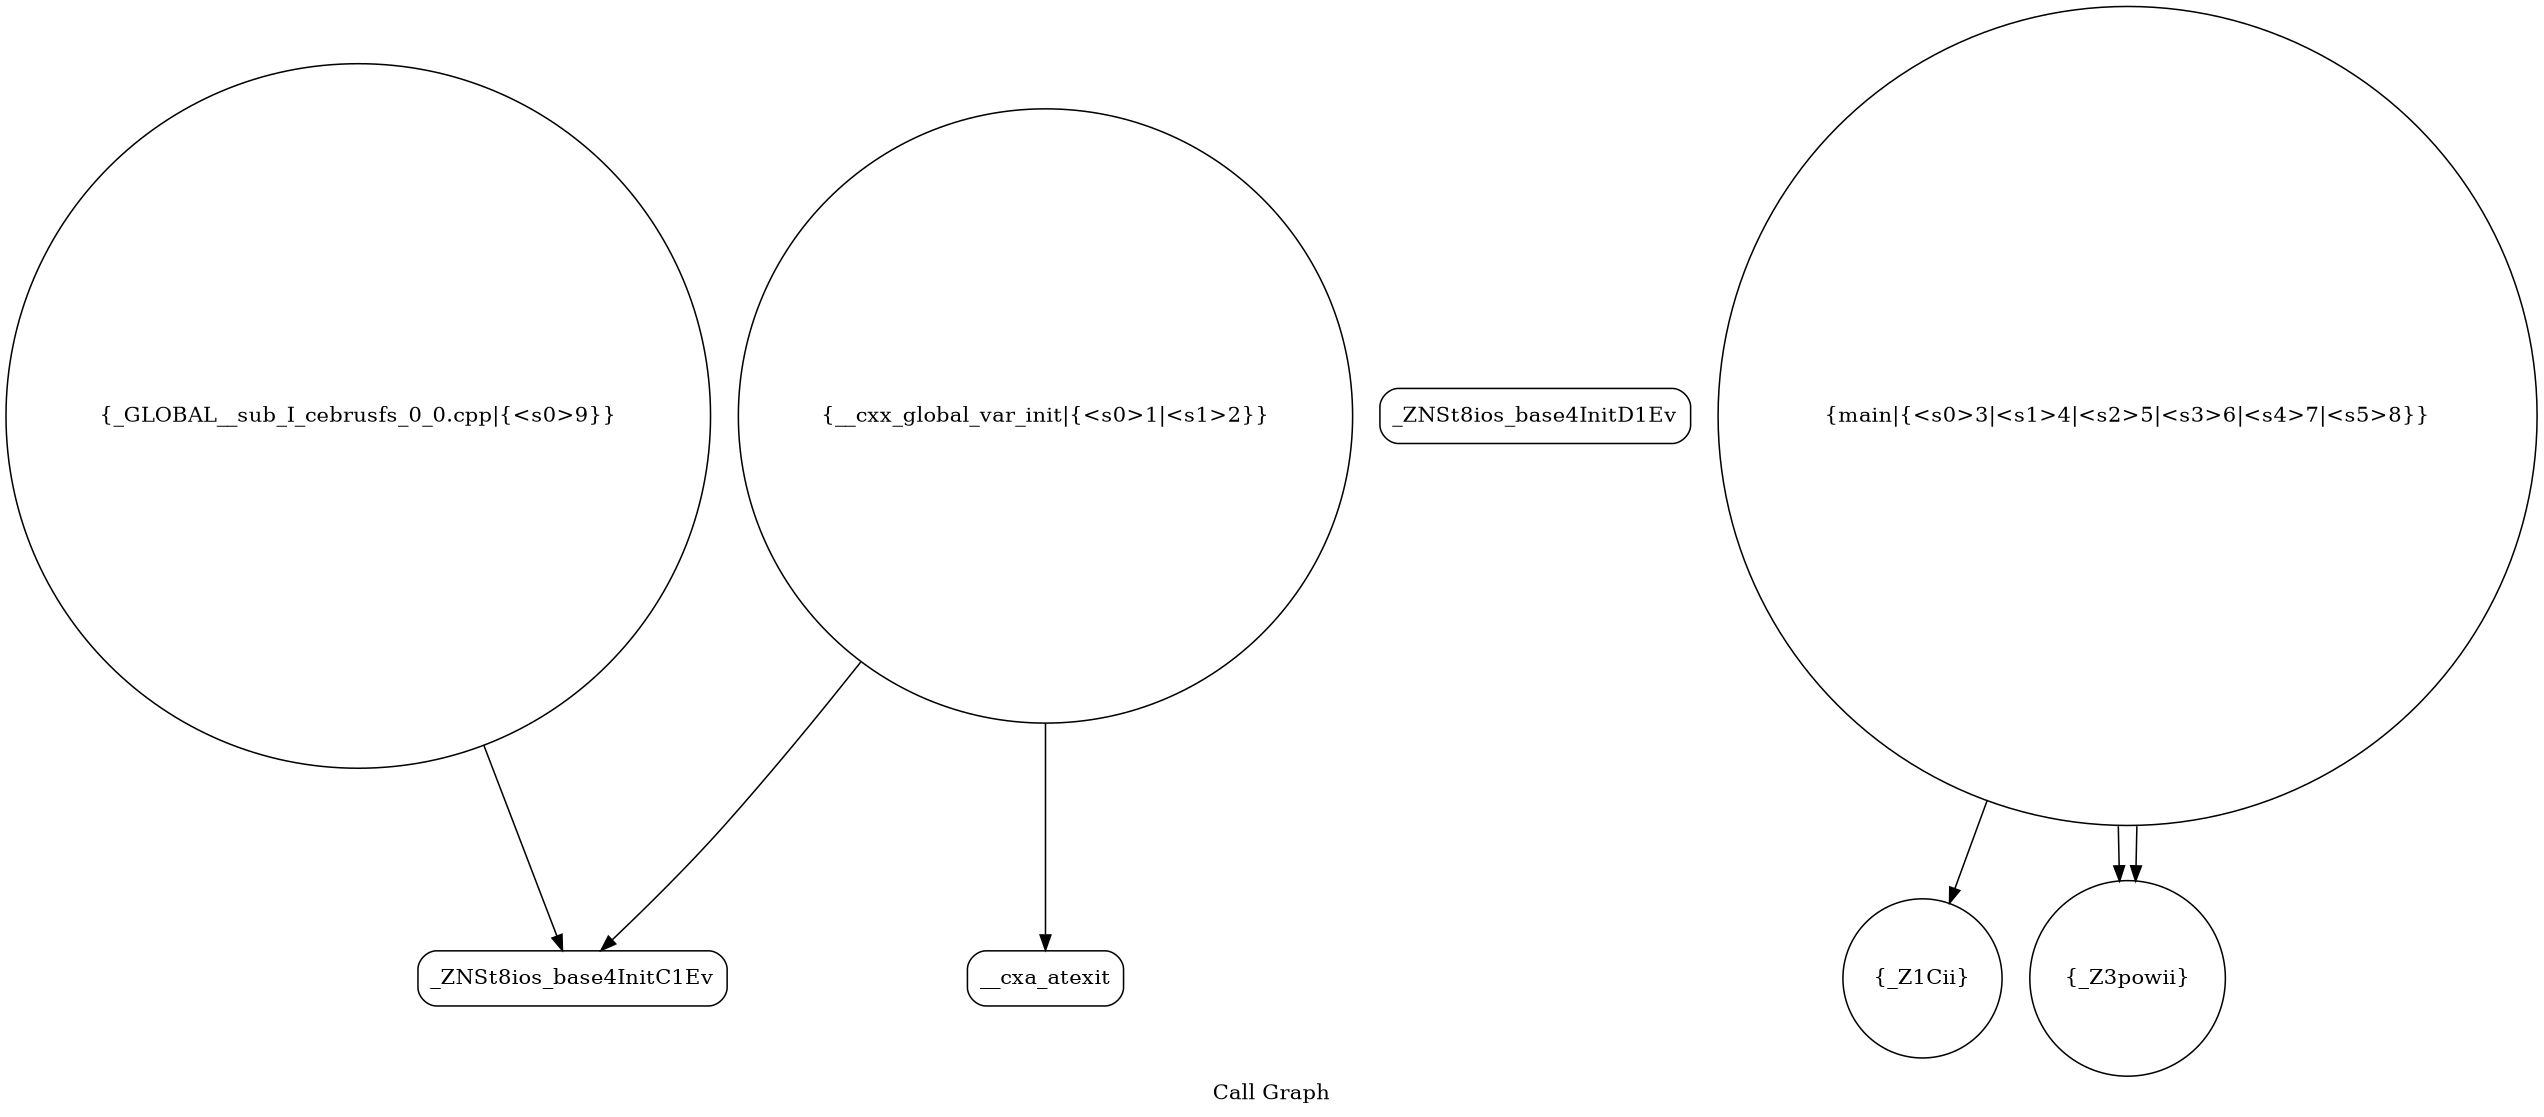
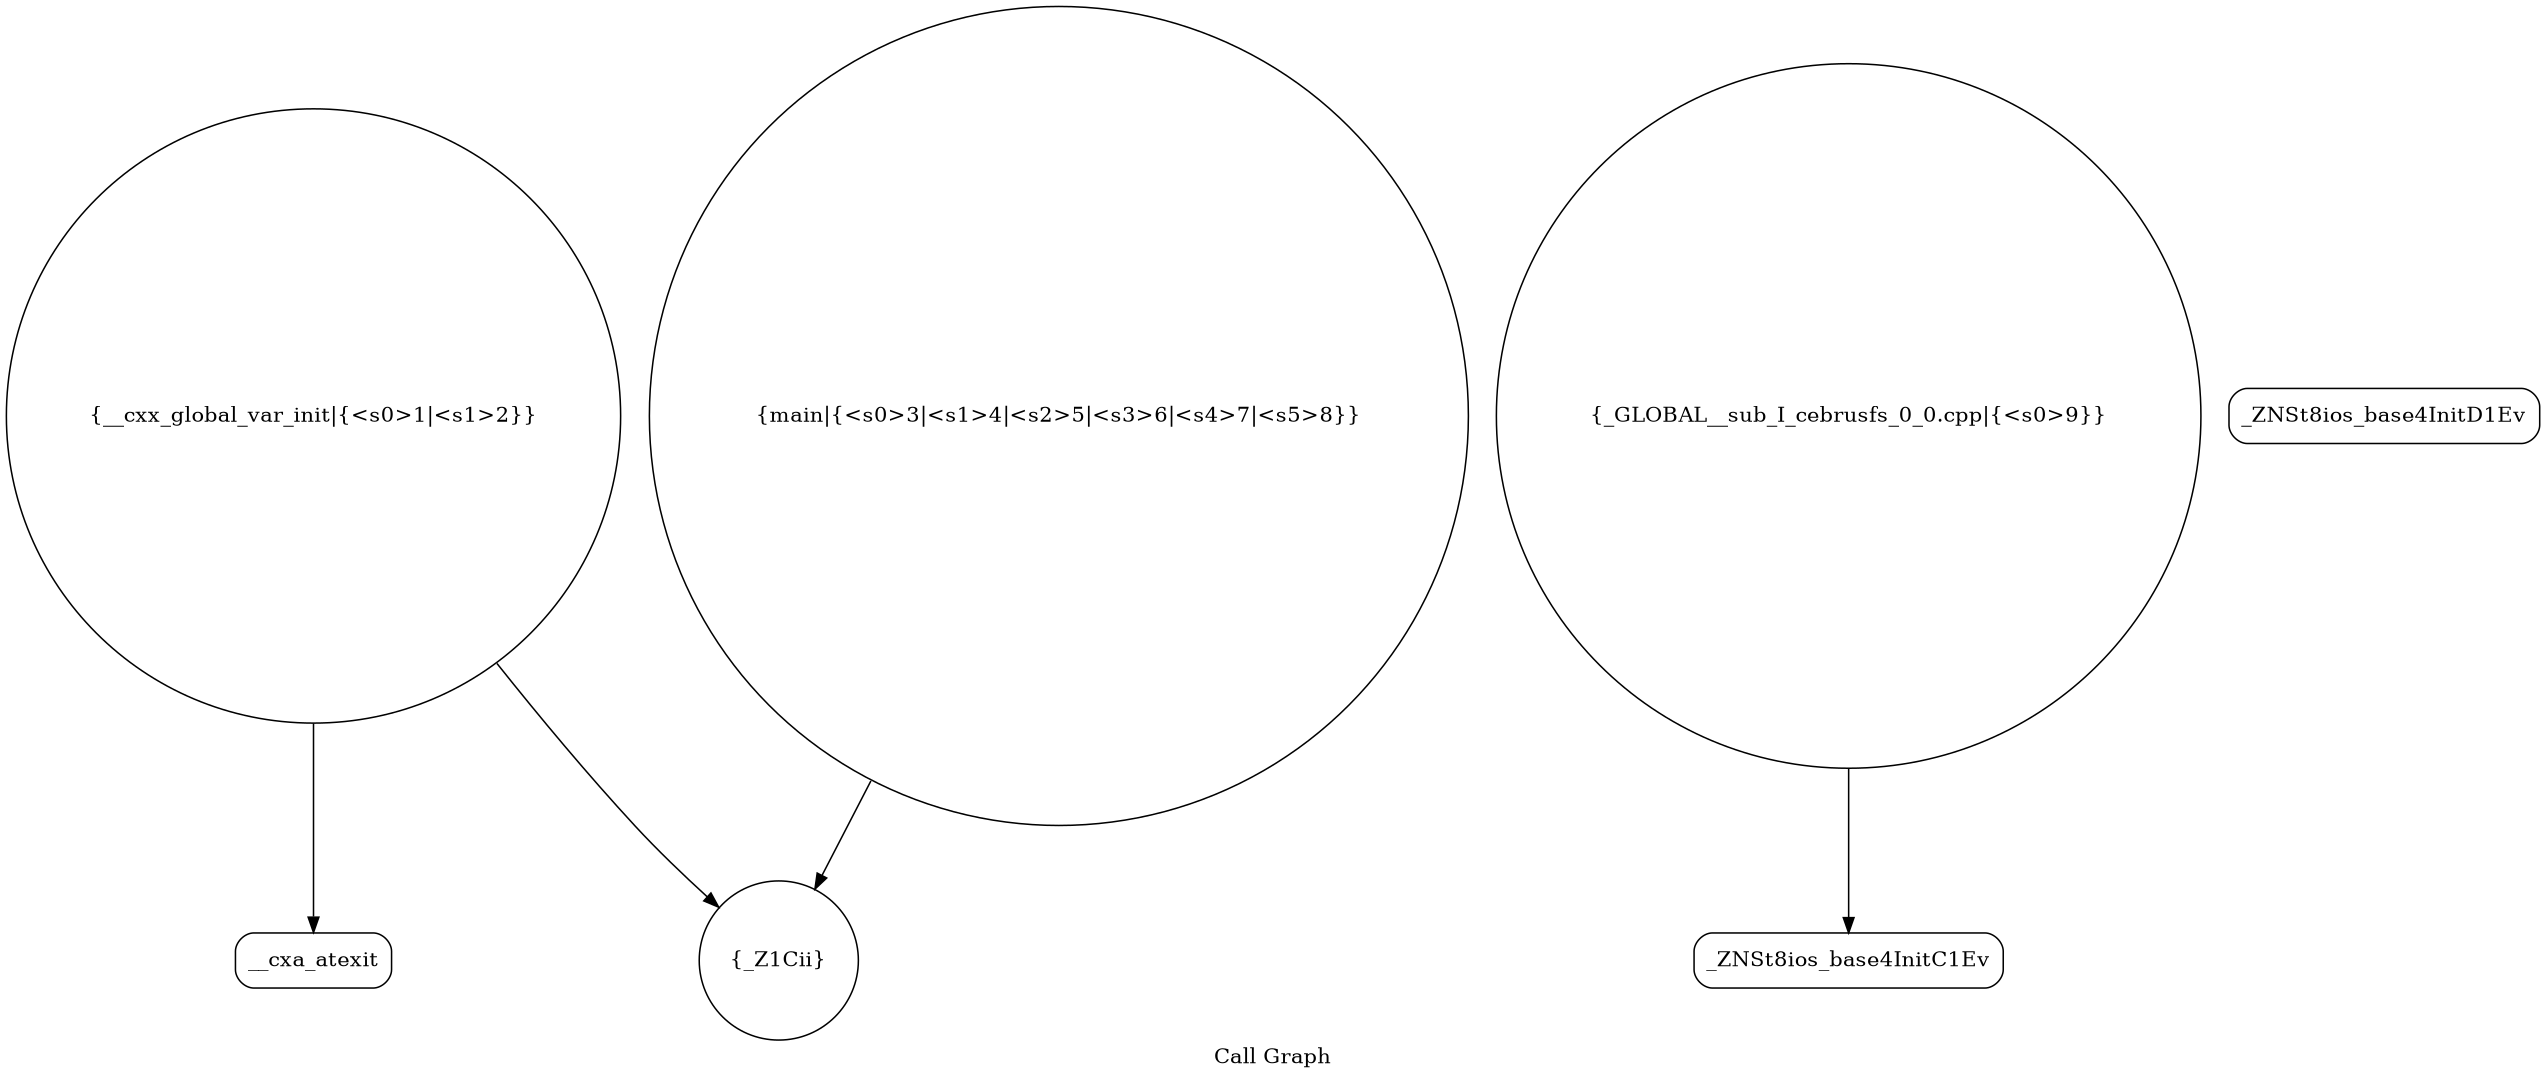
(742, 806) -> (598, 784)
(2128, 978) -> none
